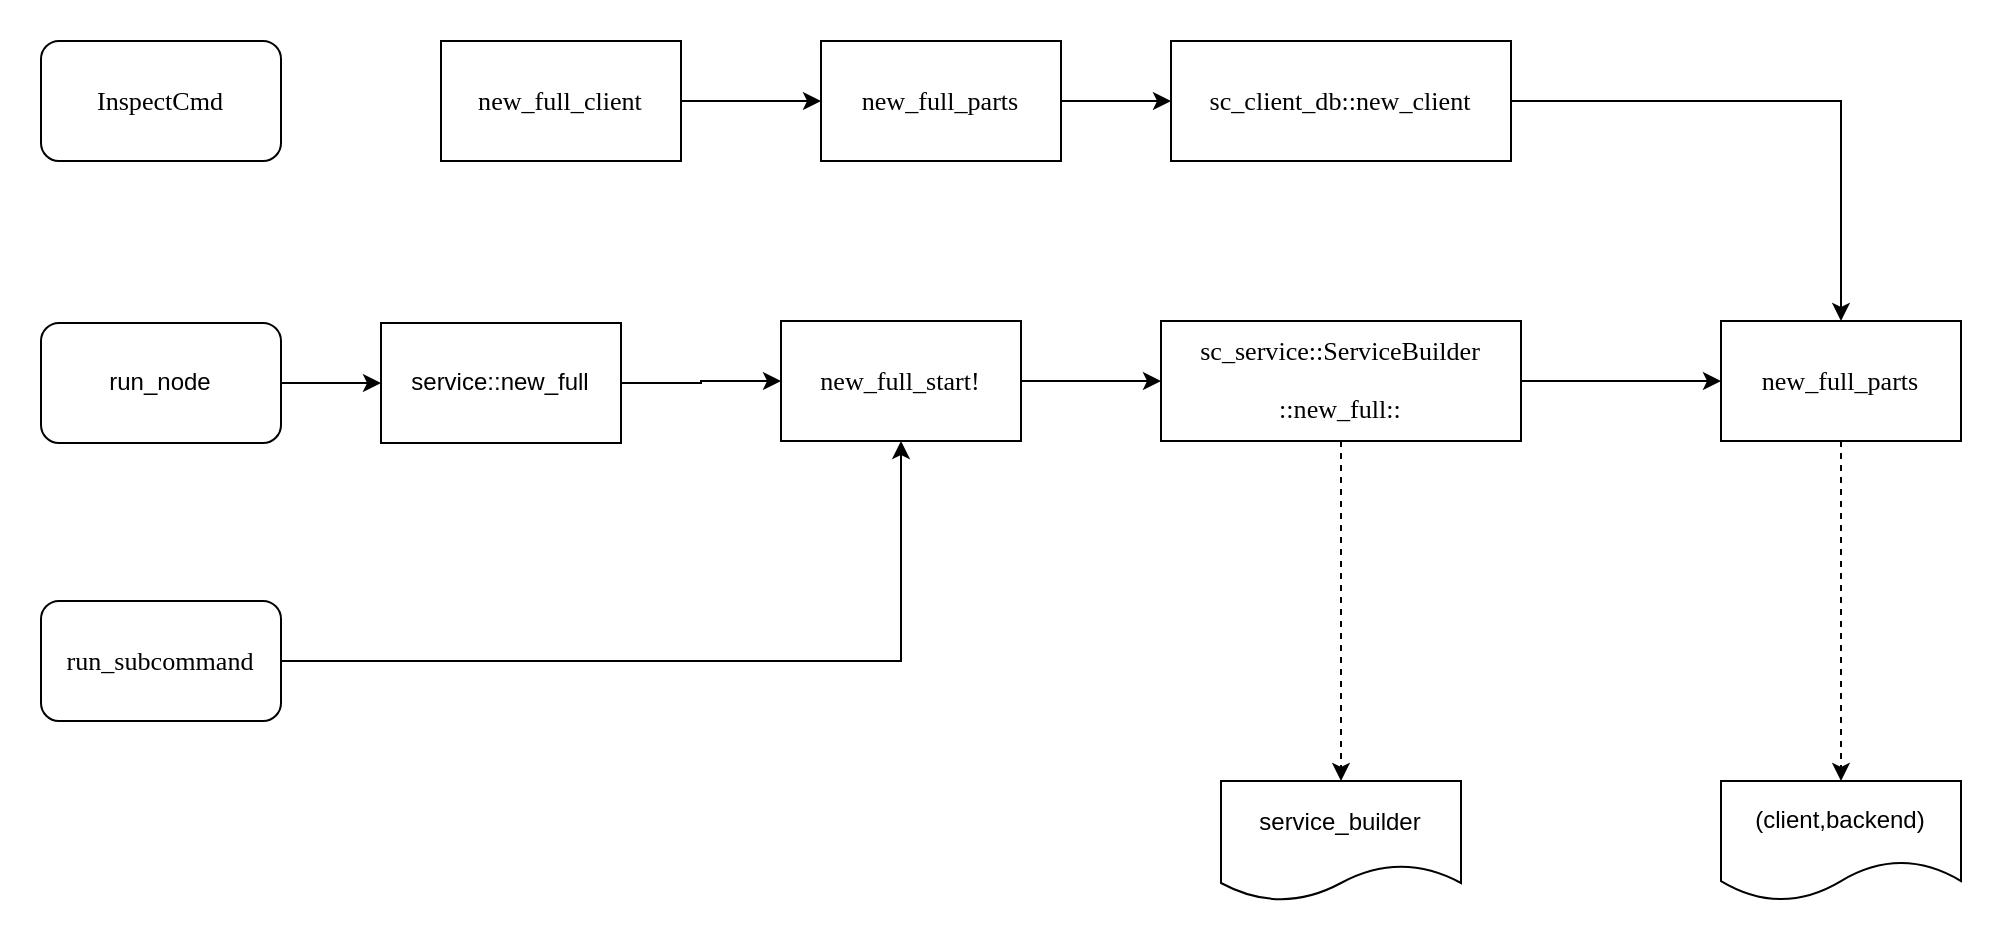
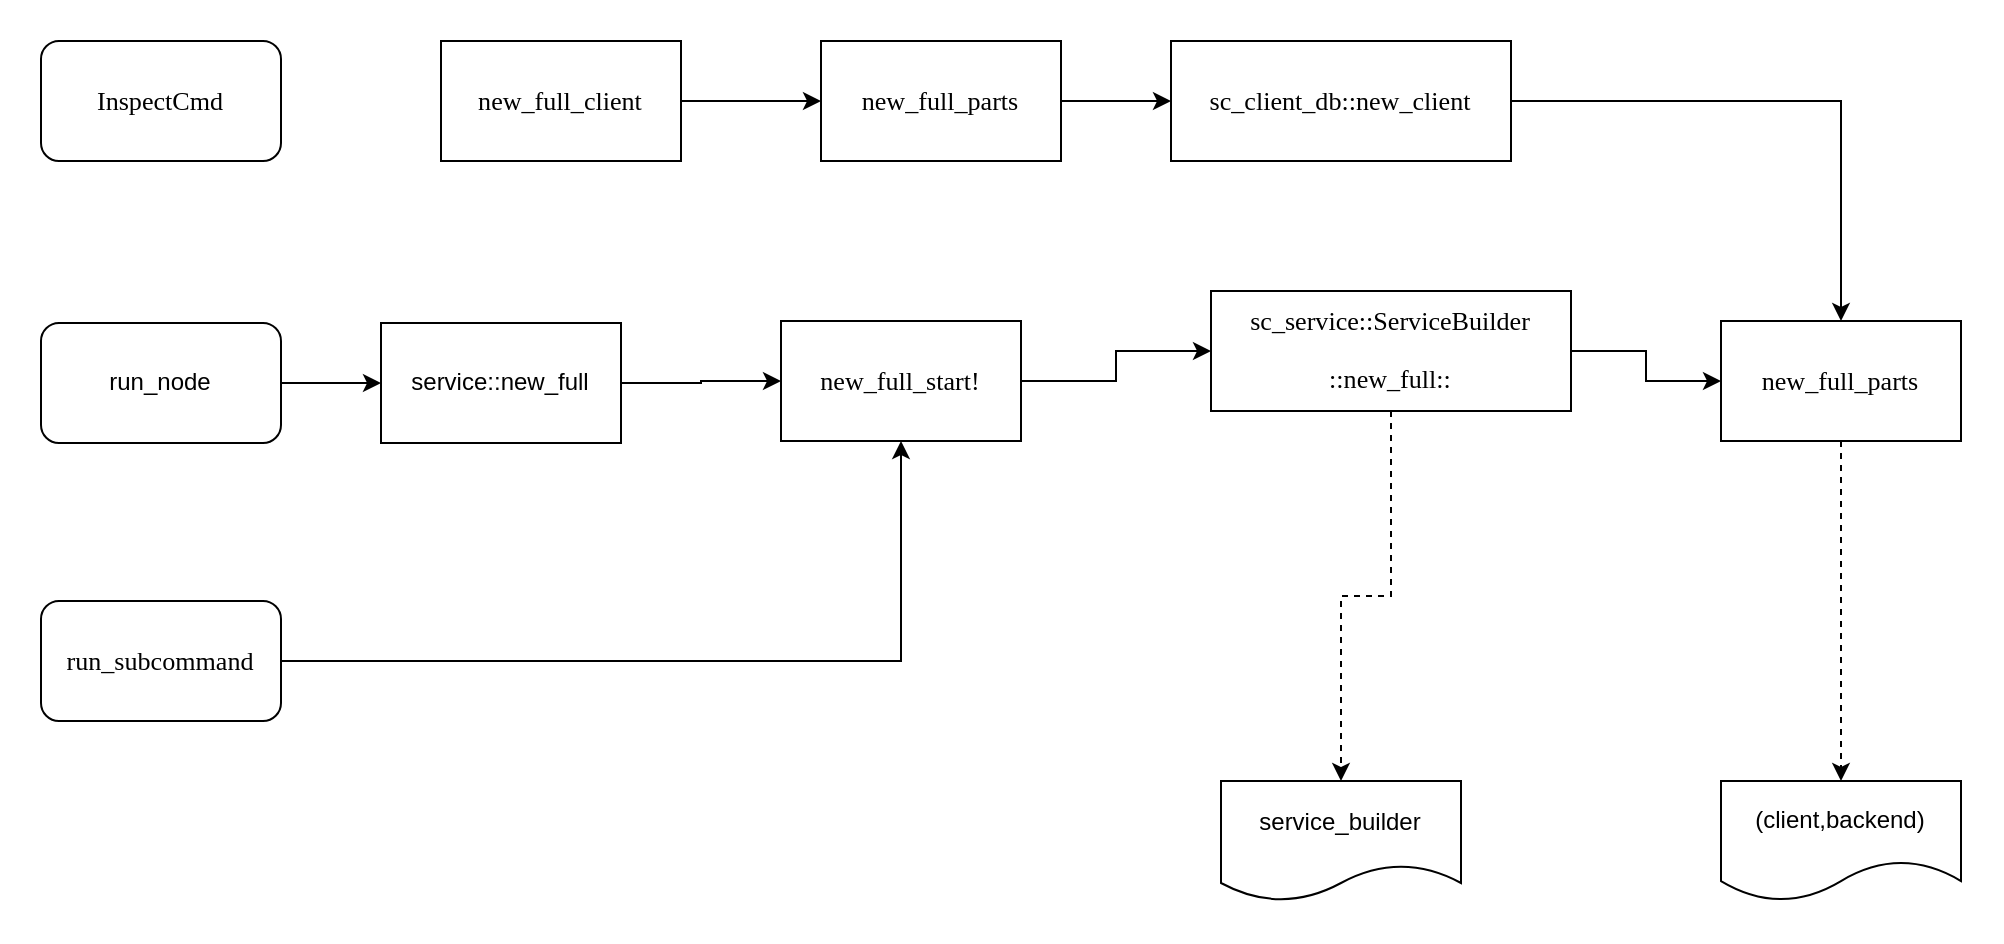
(1341, 381) -> (1391, 351)
